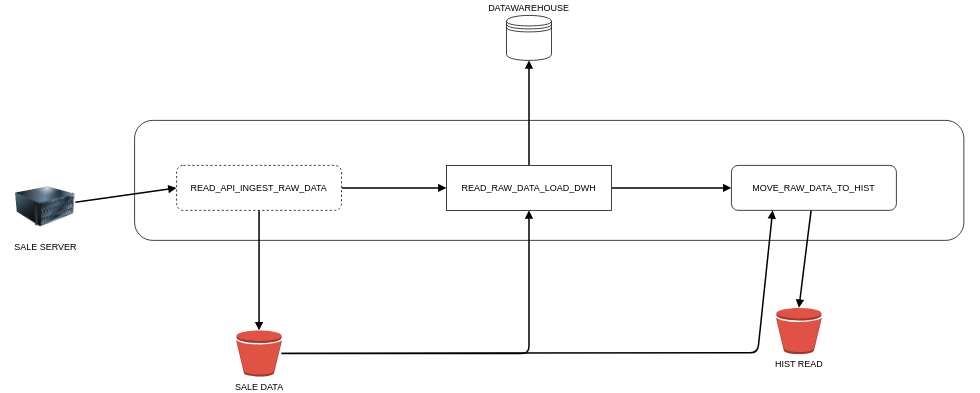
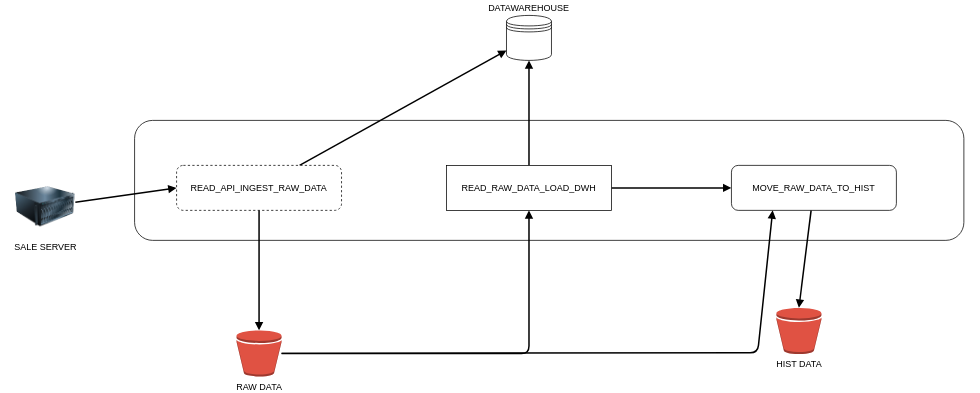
(390, 188) -> (399, 110)
(800, 365) -> (800, 365)
(260, 388) -> (260, 388)
